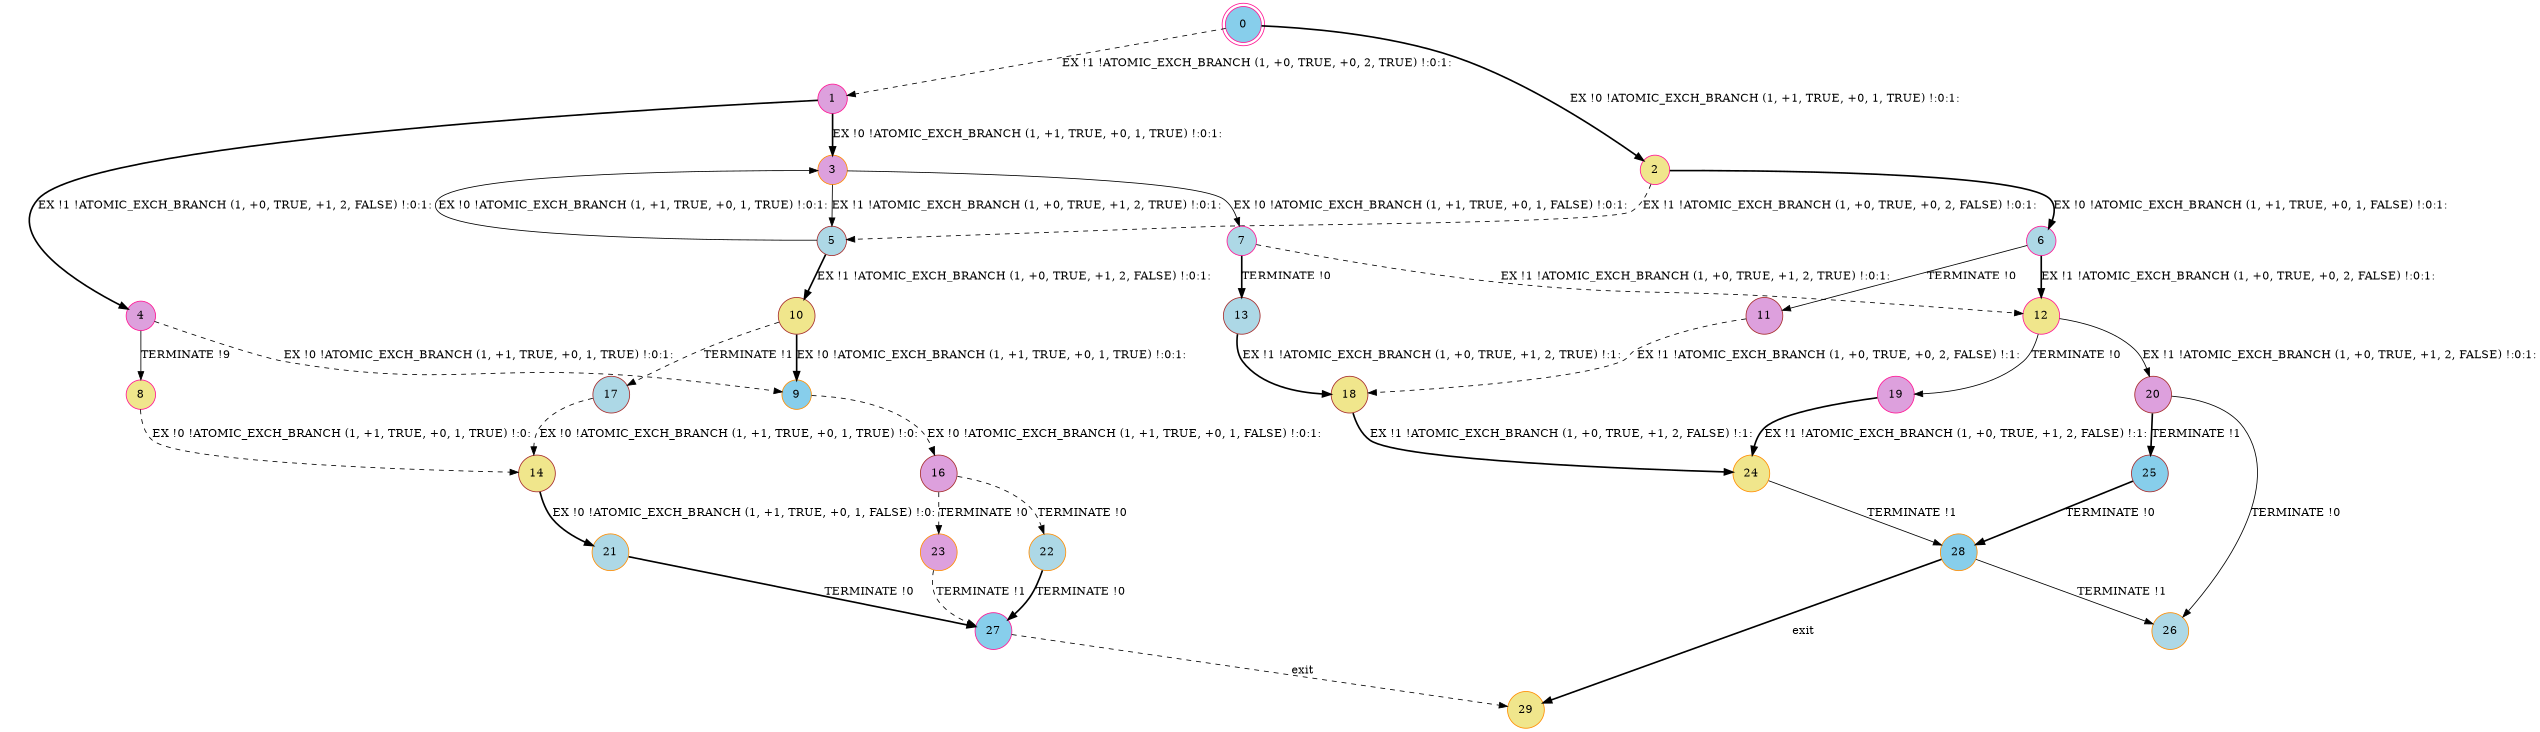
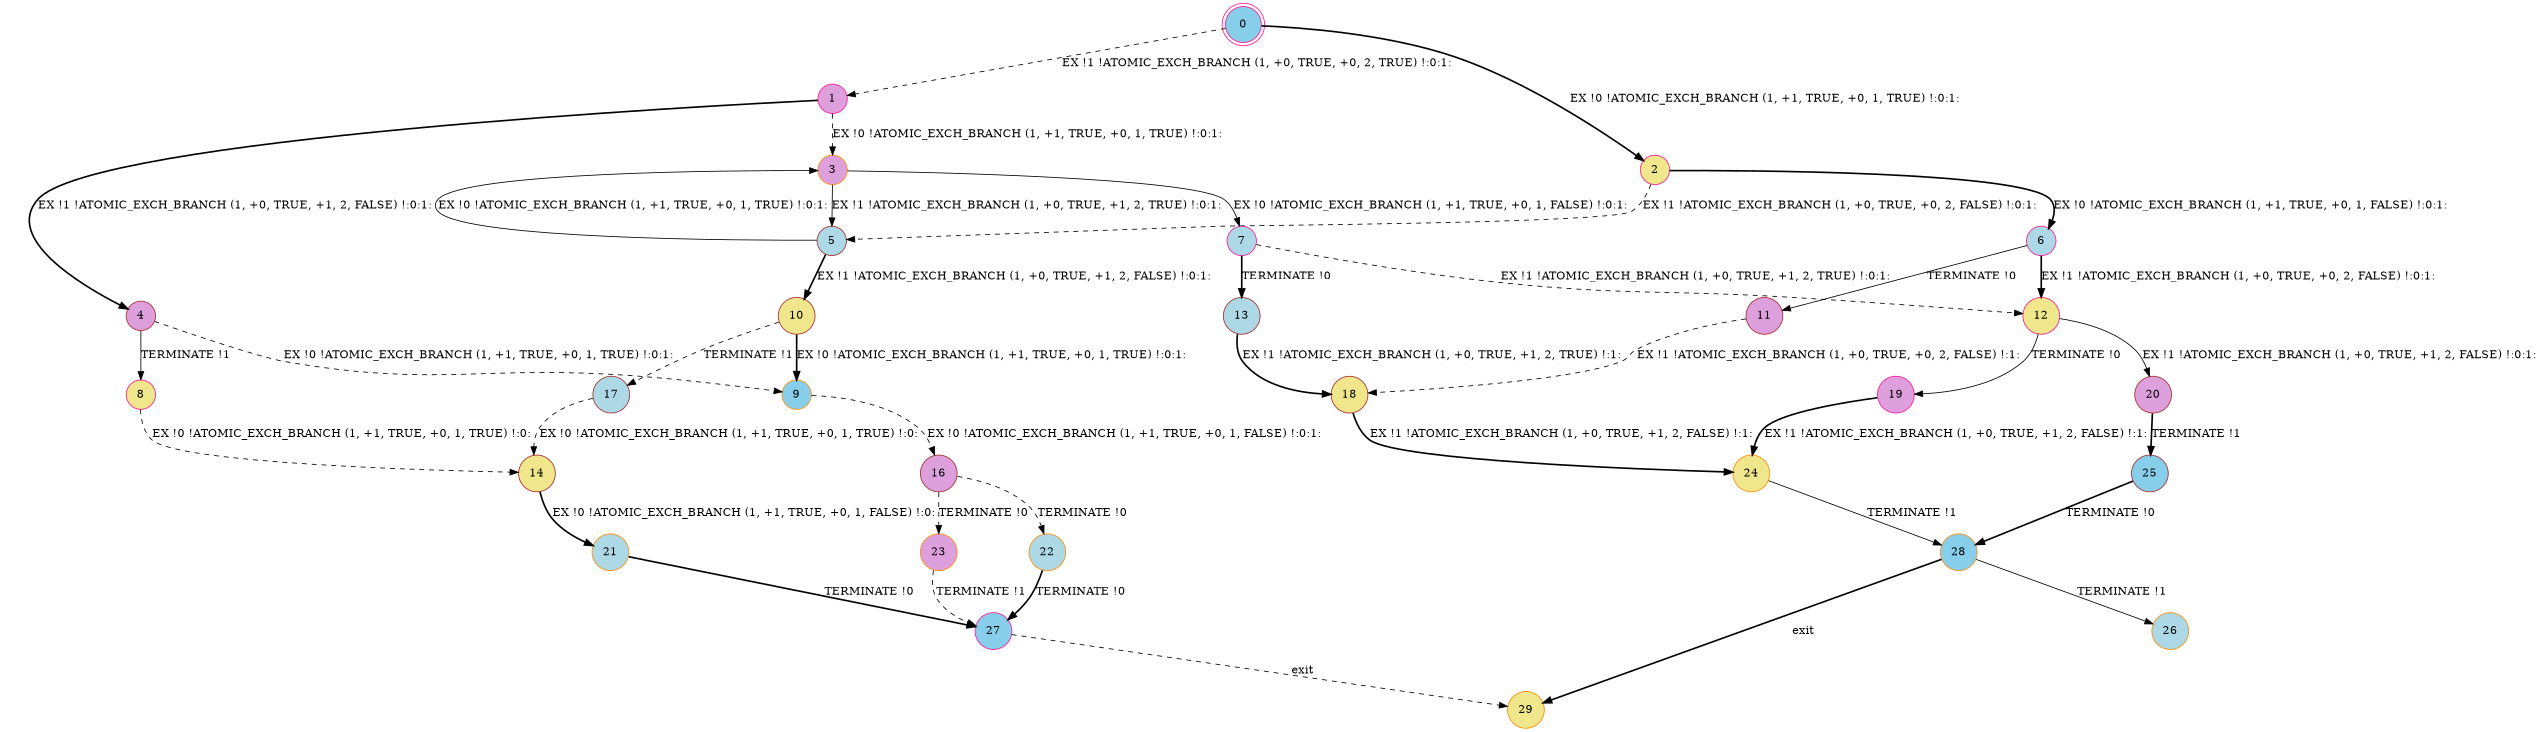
(833, 130) -> (833, 130)
(141, 316) -> (141, 316)
(186, 355) -> (186, 355)
(2256, 487) -> none
